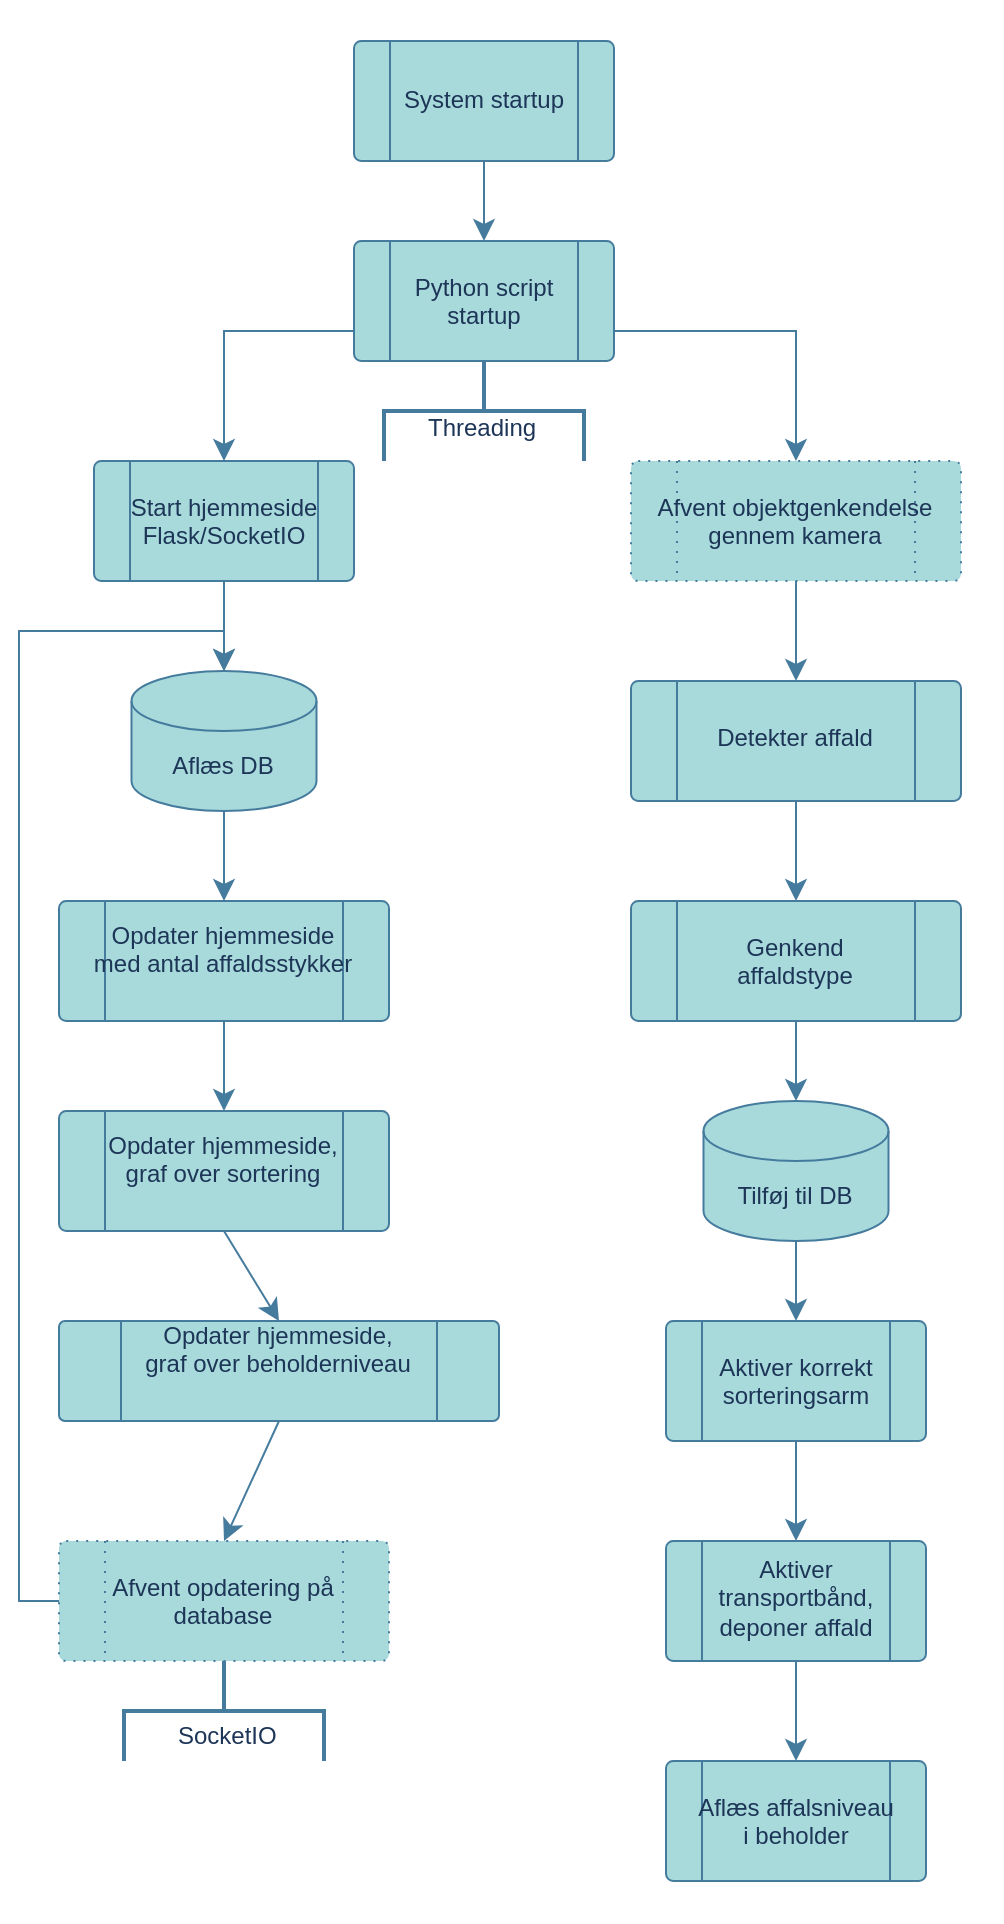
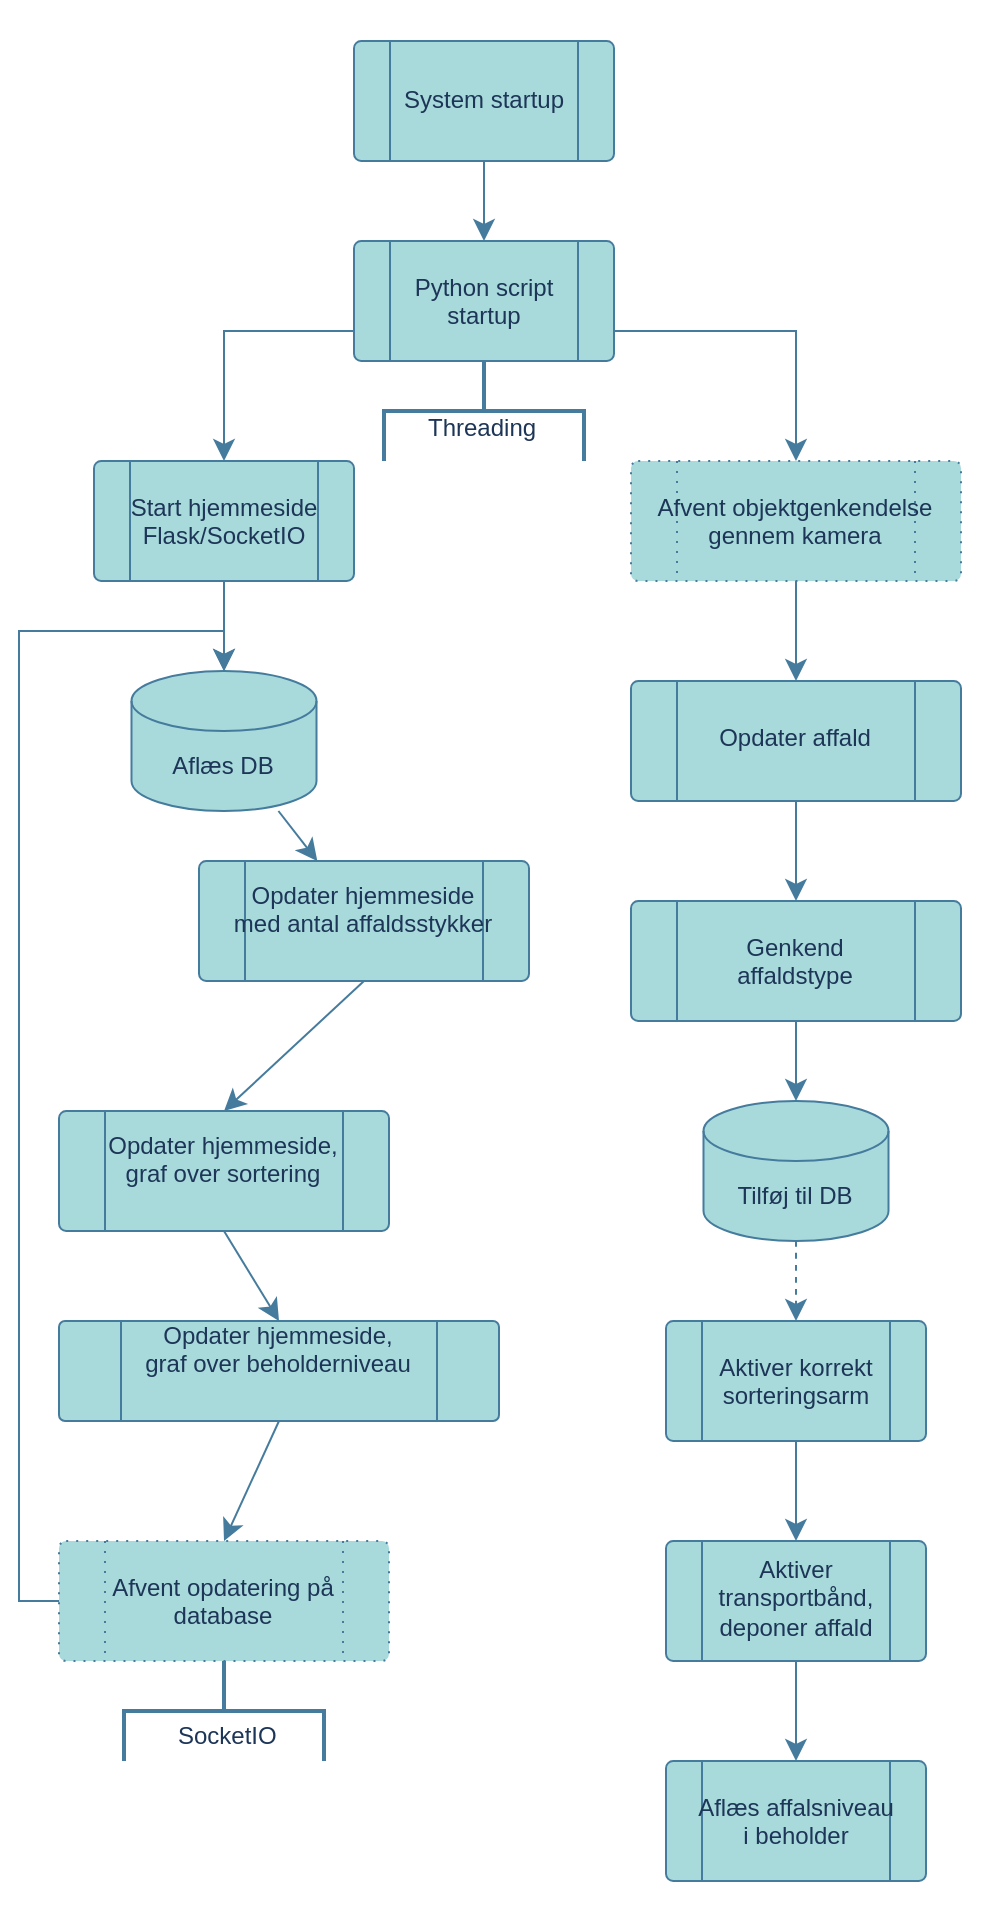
(796, 739) -> (796, 739)
(224, 961) -> (364, 921)
(796, 1274) -> (796, 1274)
